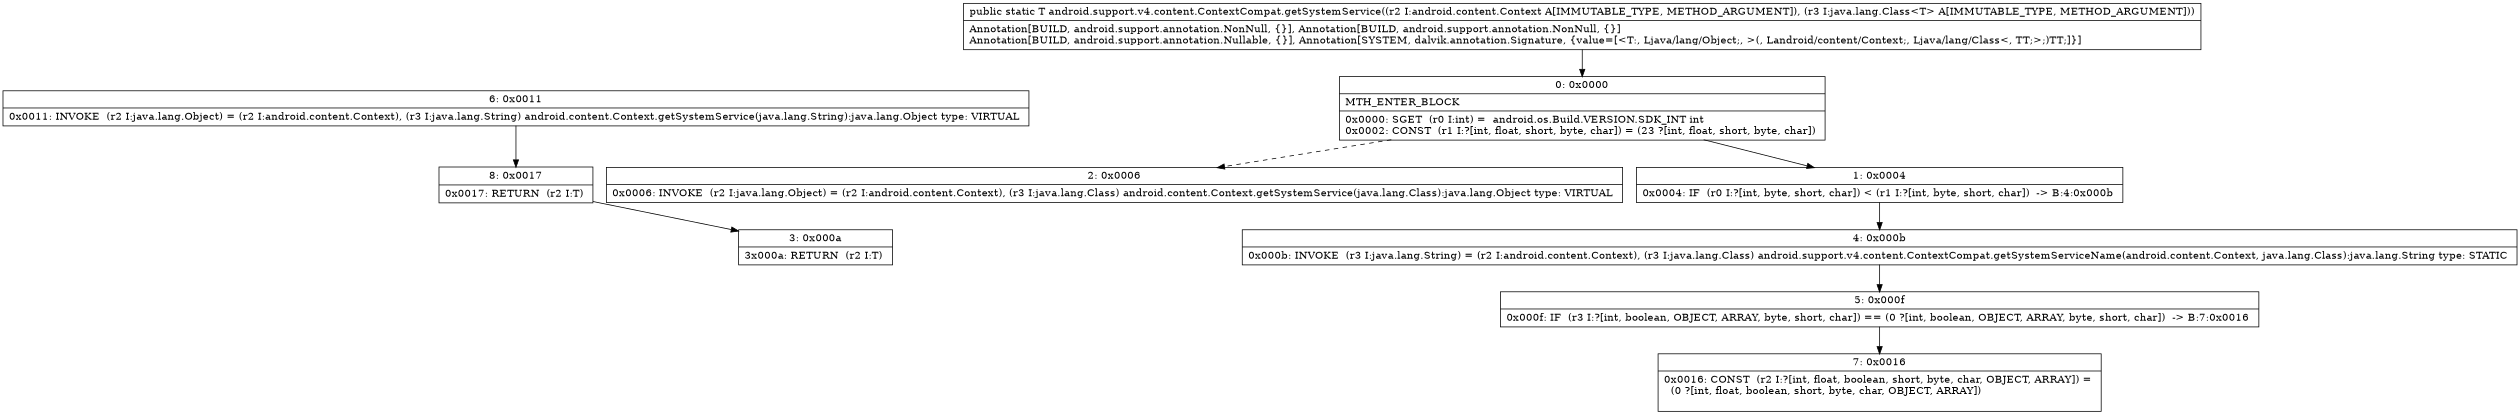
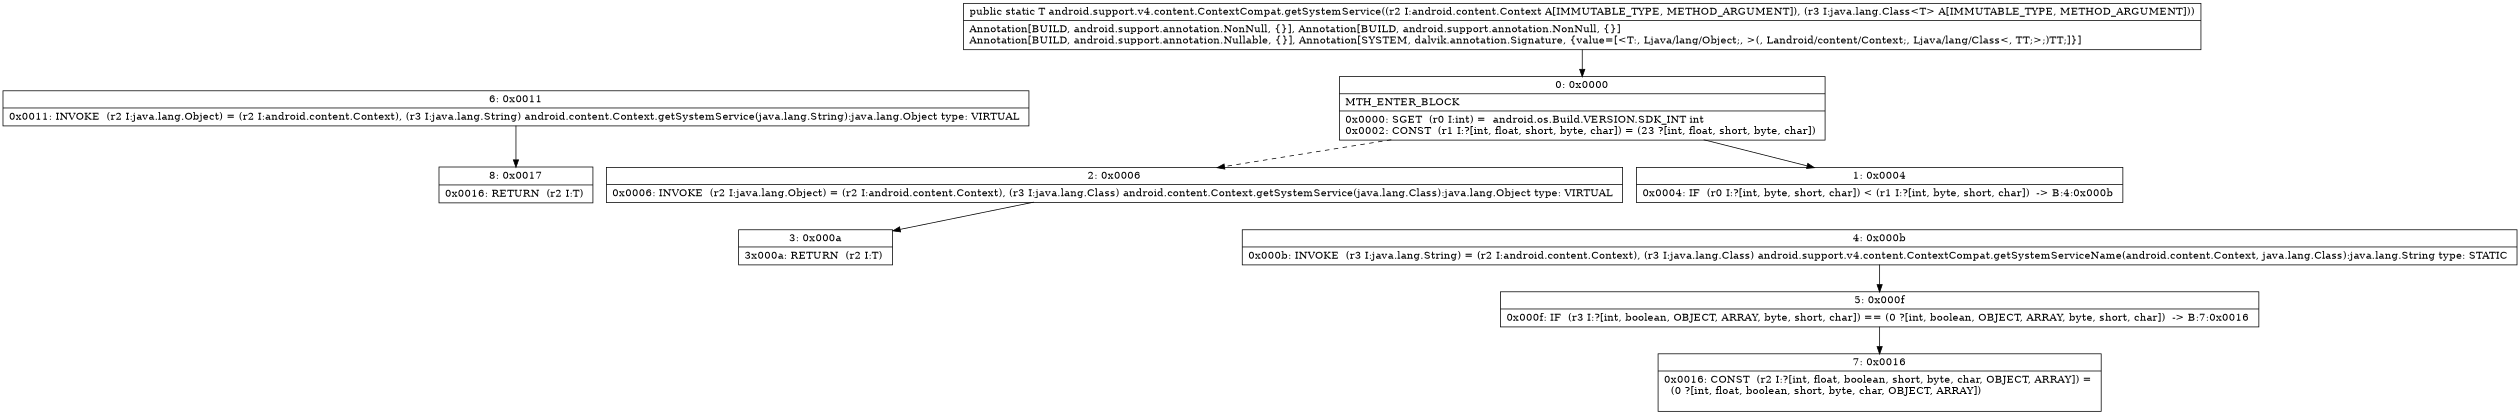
(516, 194) -> (516, 194)
(1880, 212) -> none
(662, 216) -> (967, 216)
